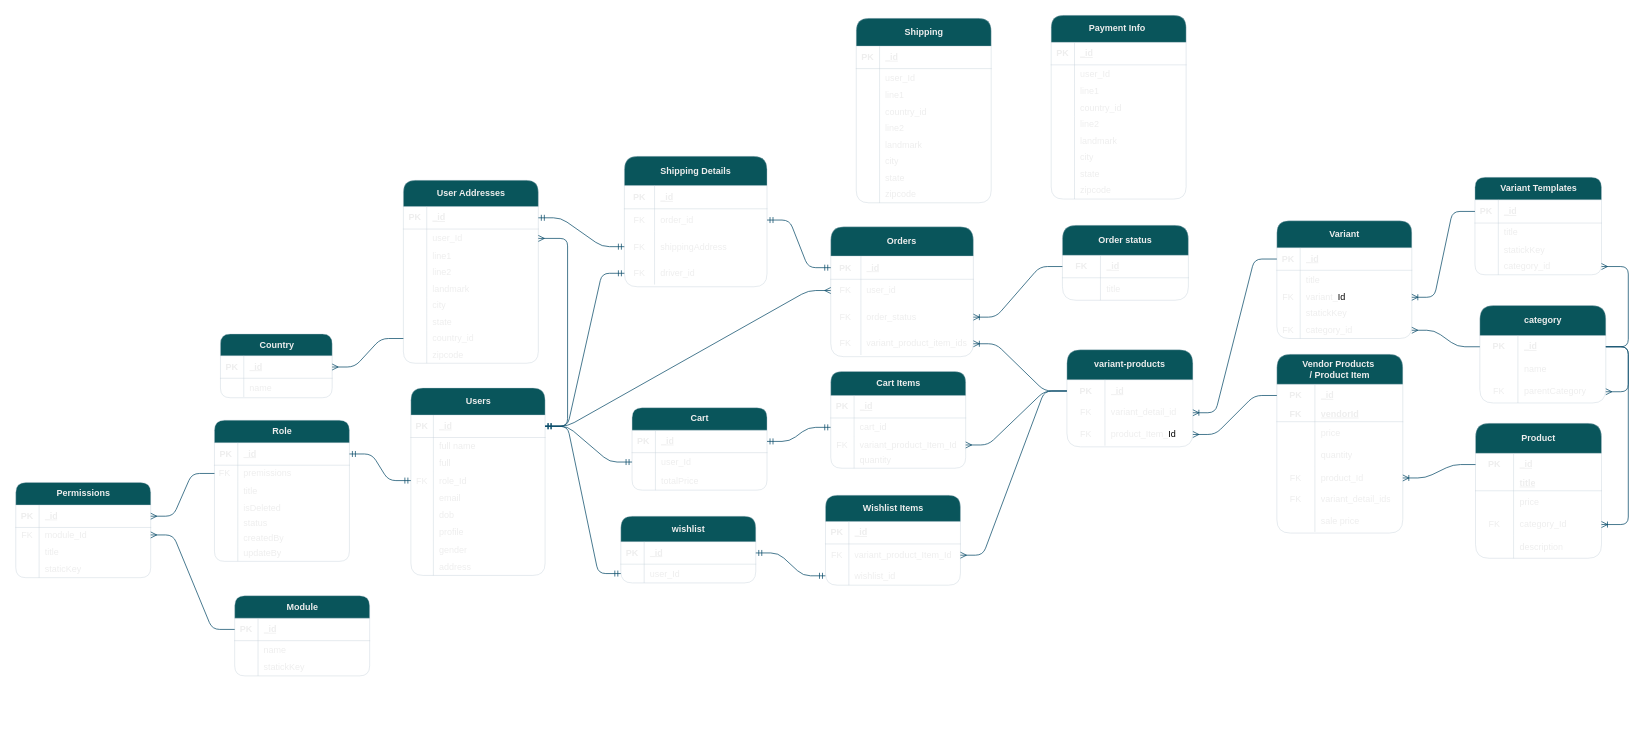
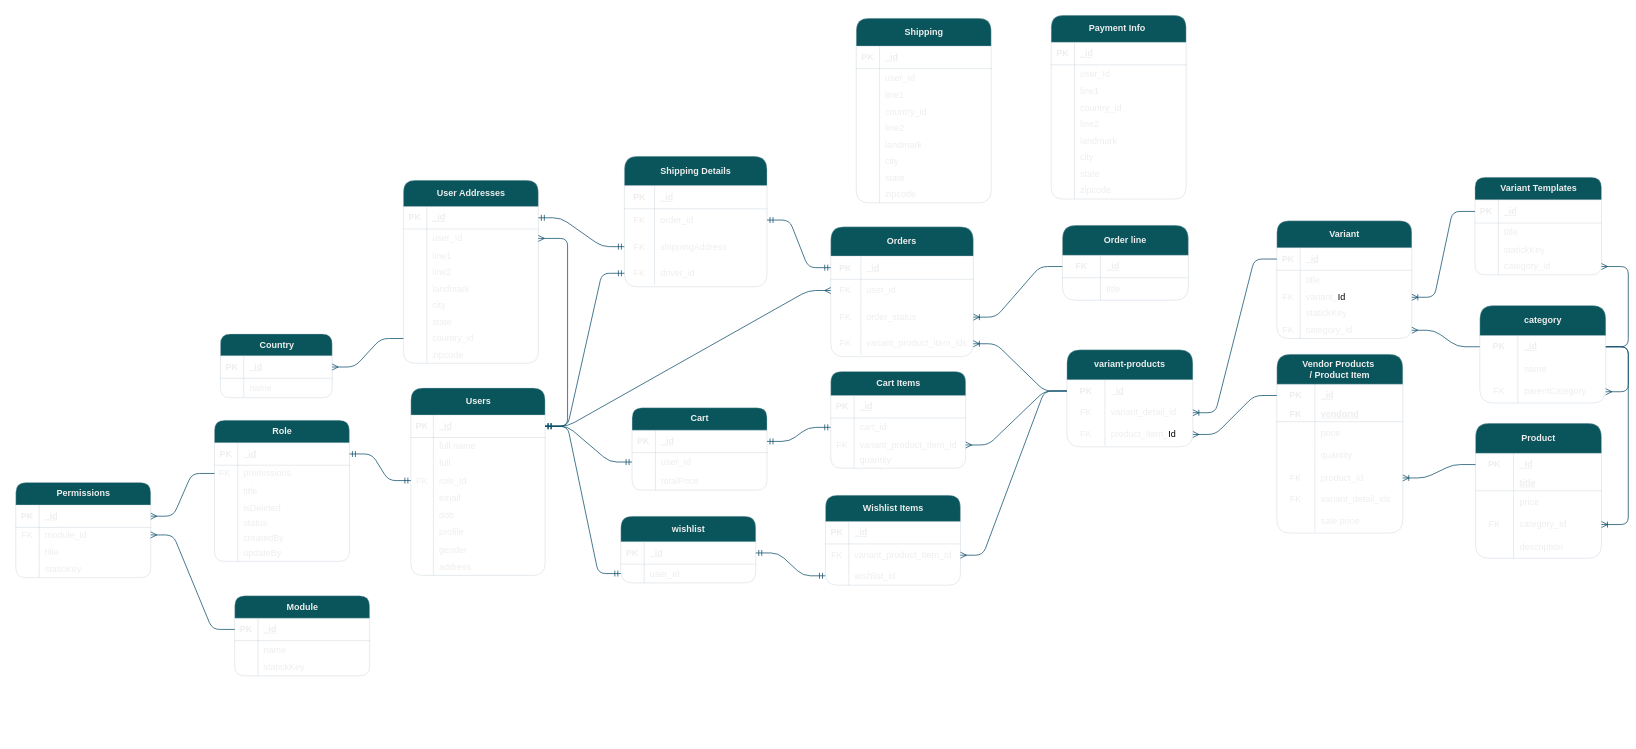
(1125, 240) -> (1125, 240)
